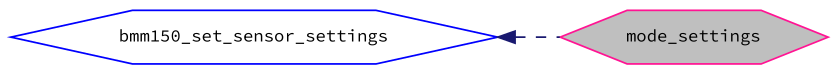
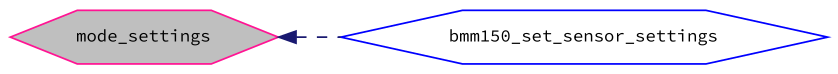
(537, 37) -> (318, 37)
